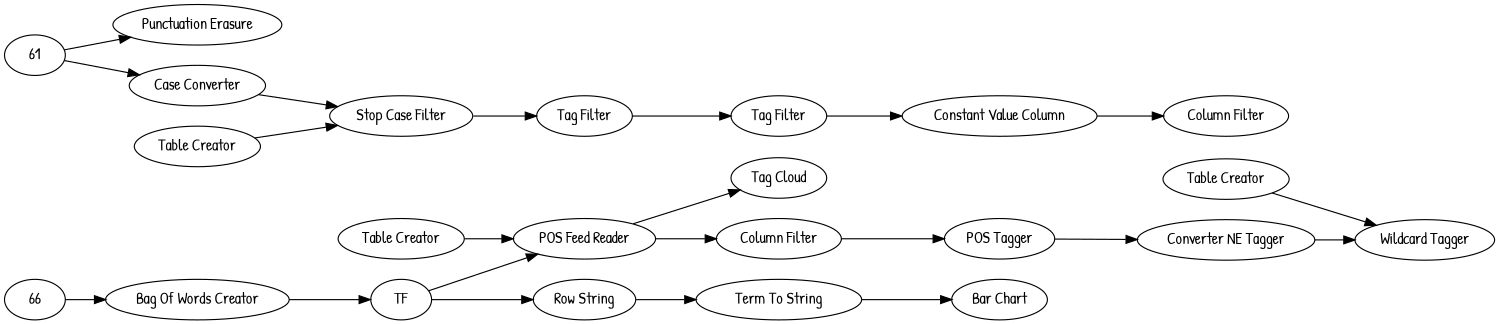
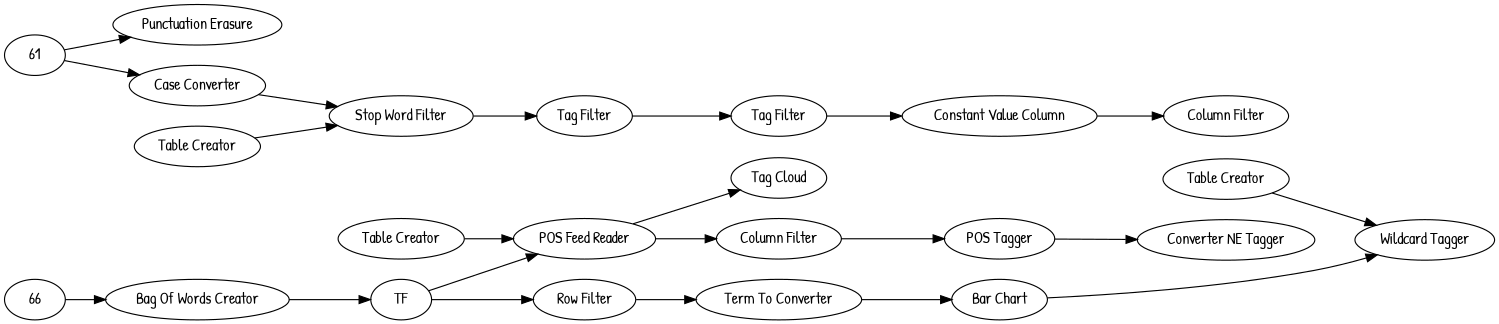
(401, 116) -> (401, 116)
(1329, 240) -> (1208, 286)
(585, 300) -> (585, 300)
(779, 300) -> (779, 300)
